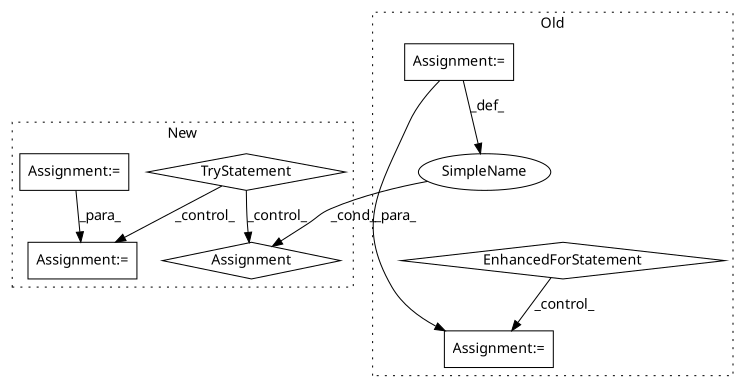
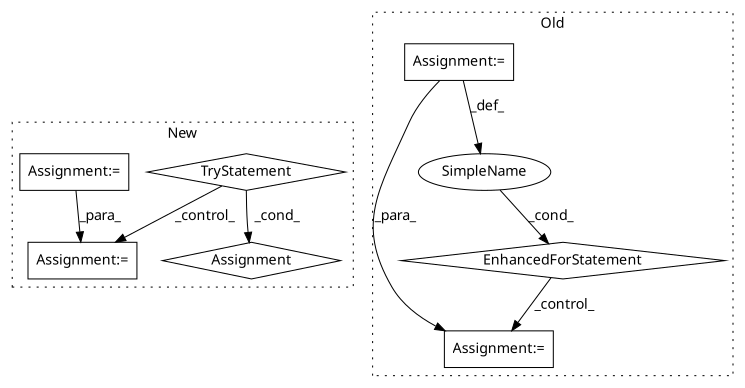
(346, 203) -> (521, 213)
(277, 216) -> (277, 216)
